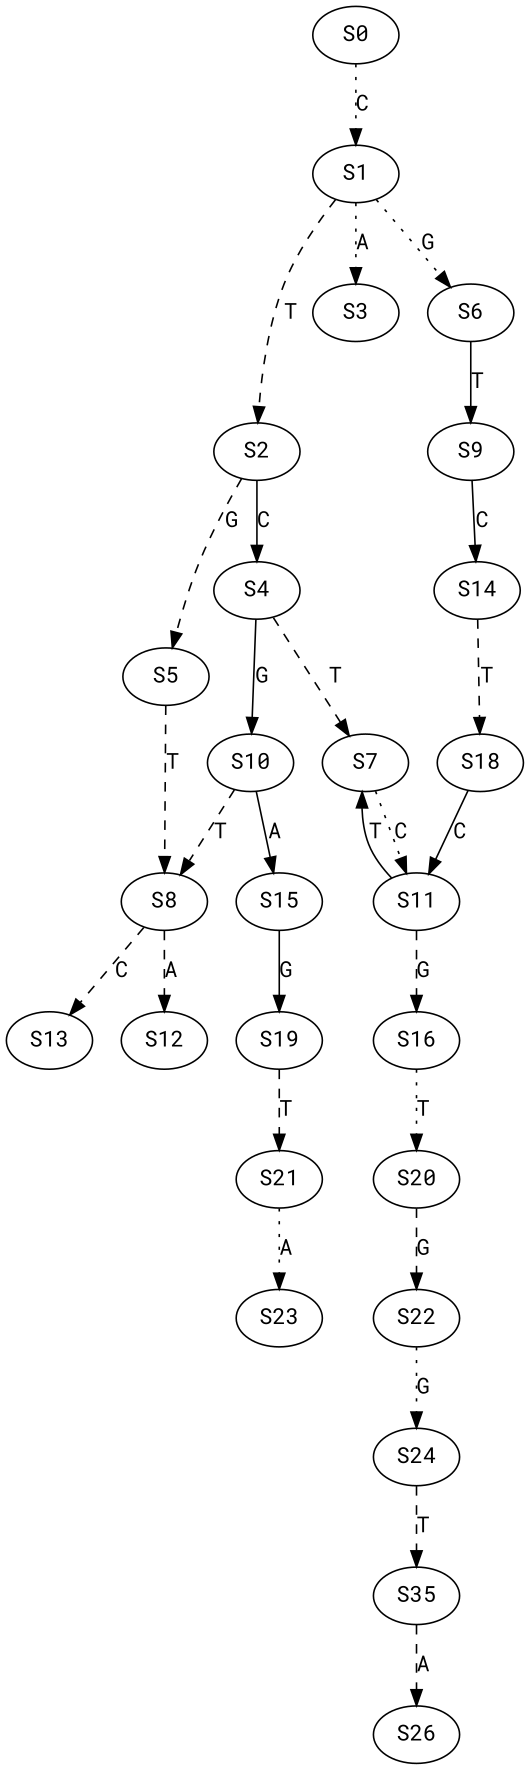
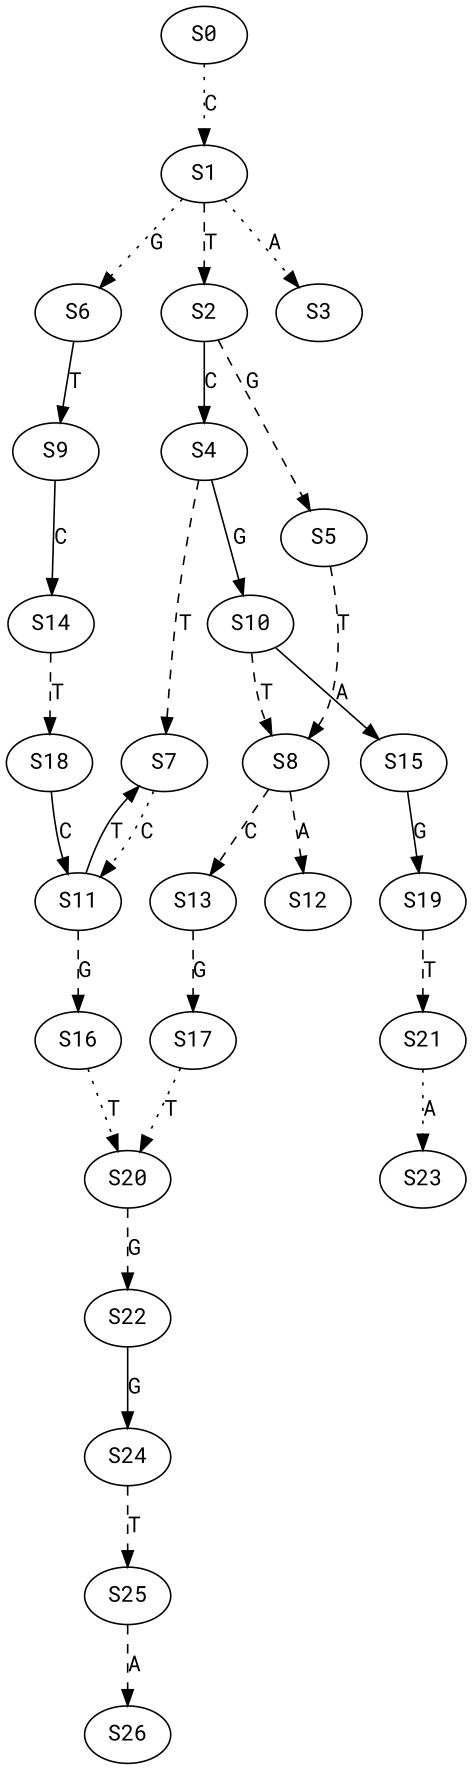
none -> (193, 1040)
(417, 1380) -> (128, 1380)
(417, 1596) -> (128, 1596)
